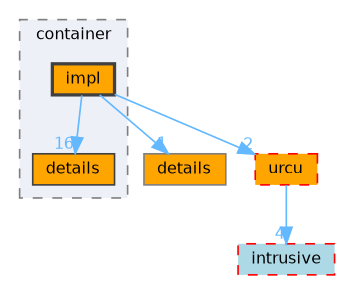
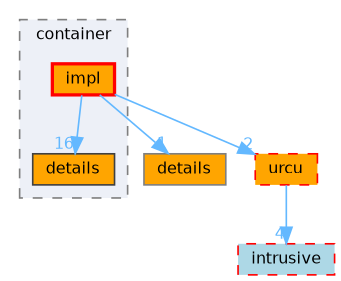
(83, 79) -> (83, 79)
